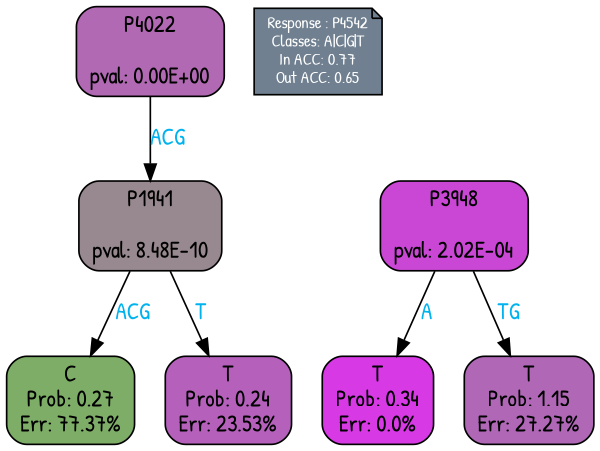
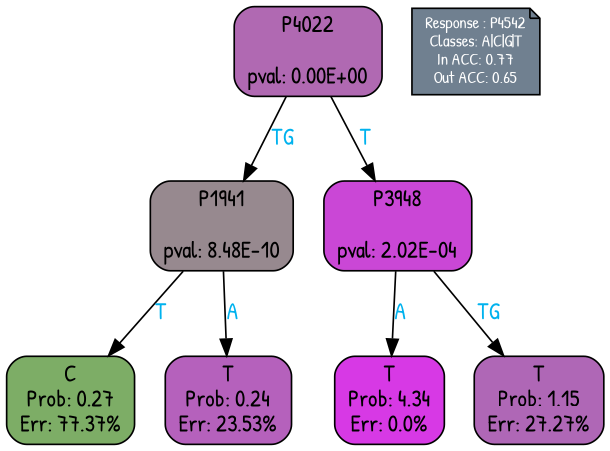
none -> (349, 131)
(169, 139) -> (283, 139)
(134, 313) -> (161, 313)
(201, 313) -> (233, 313)
(378, 400) -> (390, 400)
